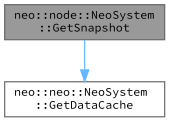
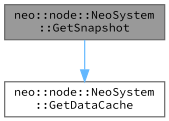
(85, 99) -> (85, 99)
